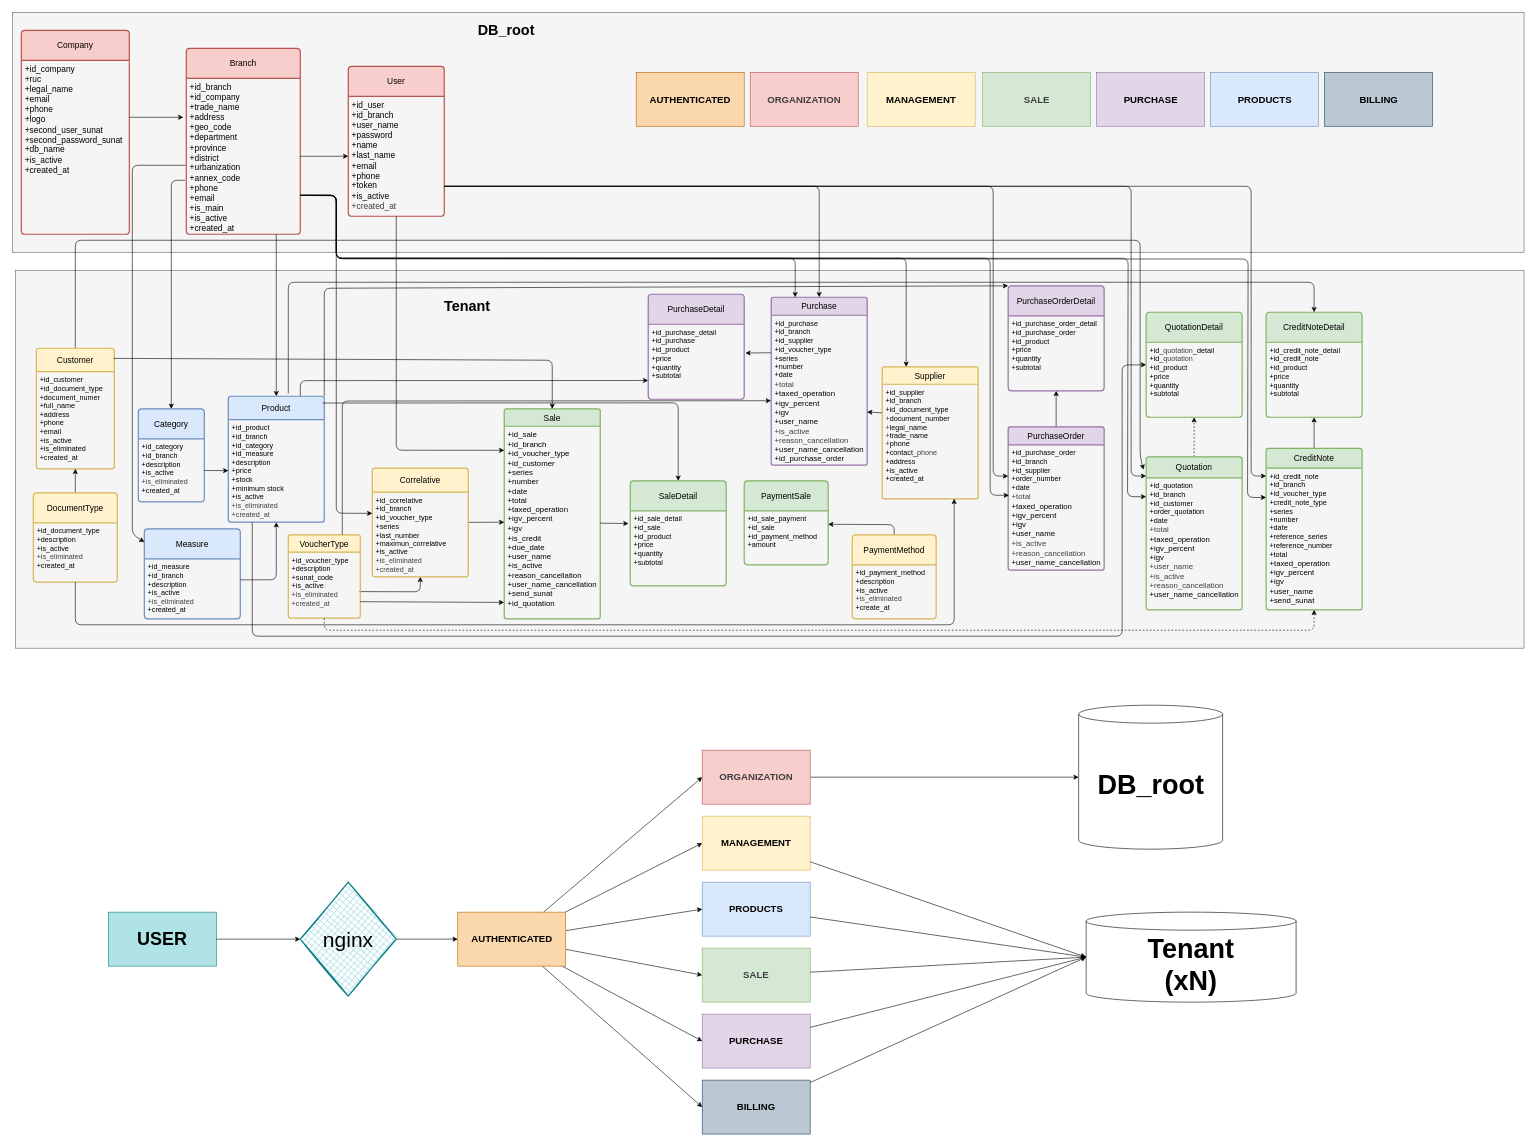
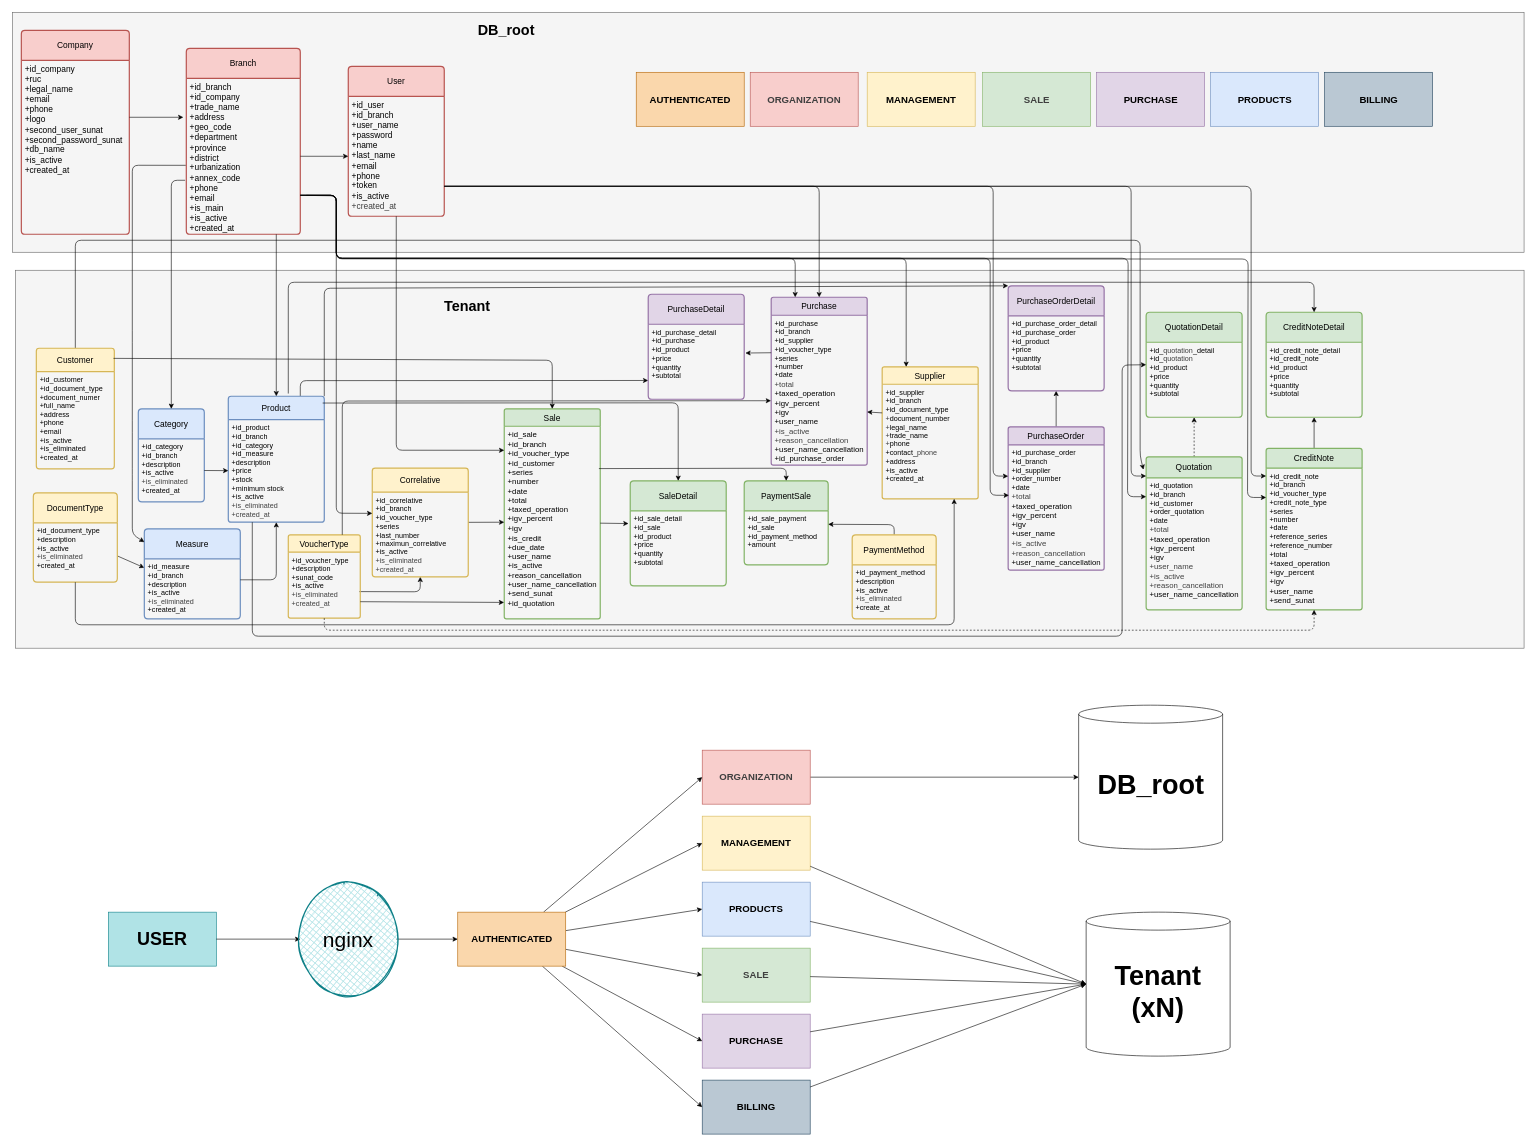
none -> (661, 469)
(75, 474) -> (130, 561)
(348, 939) -> (348, 939)
(1191, 957) -> (1158, 984)
